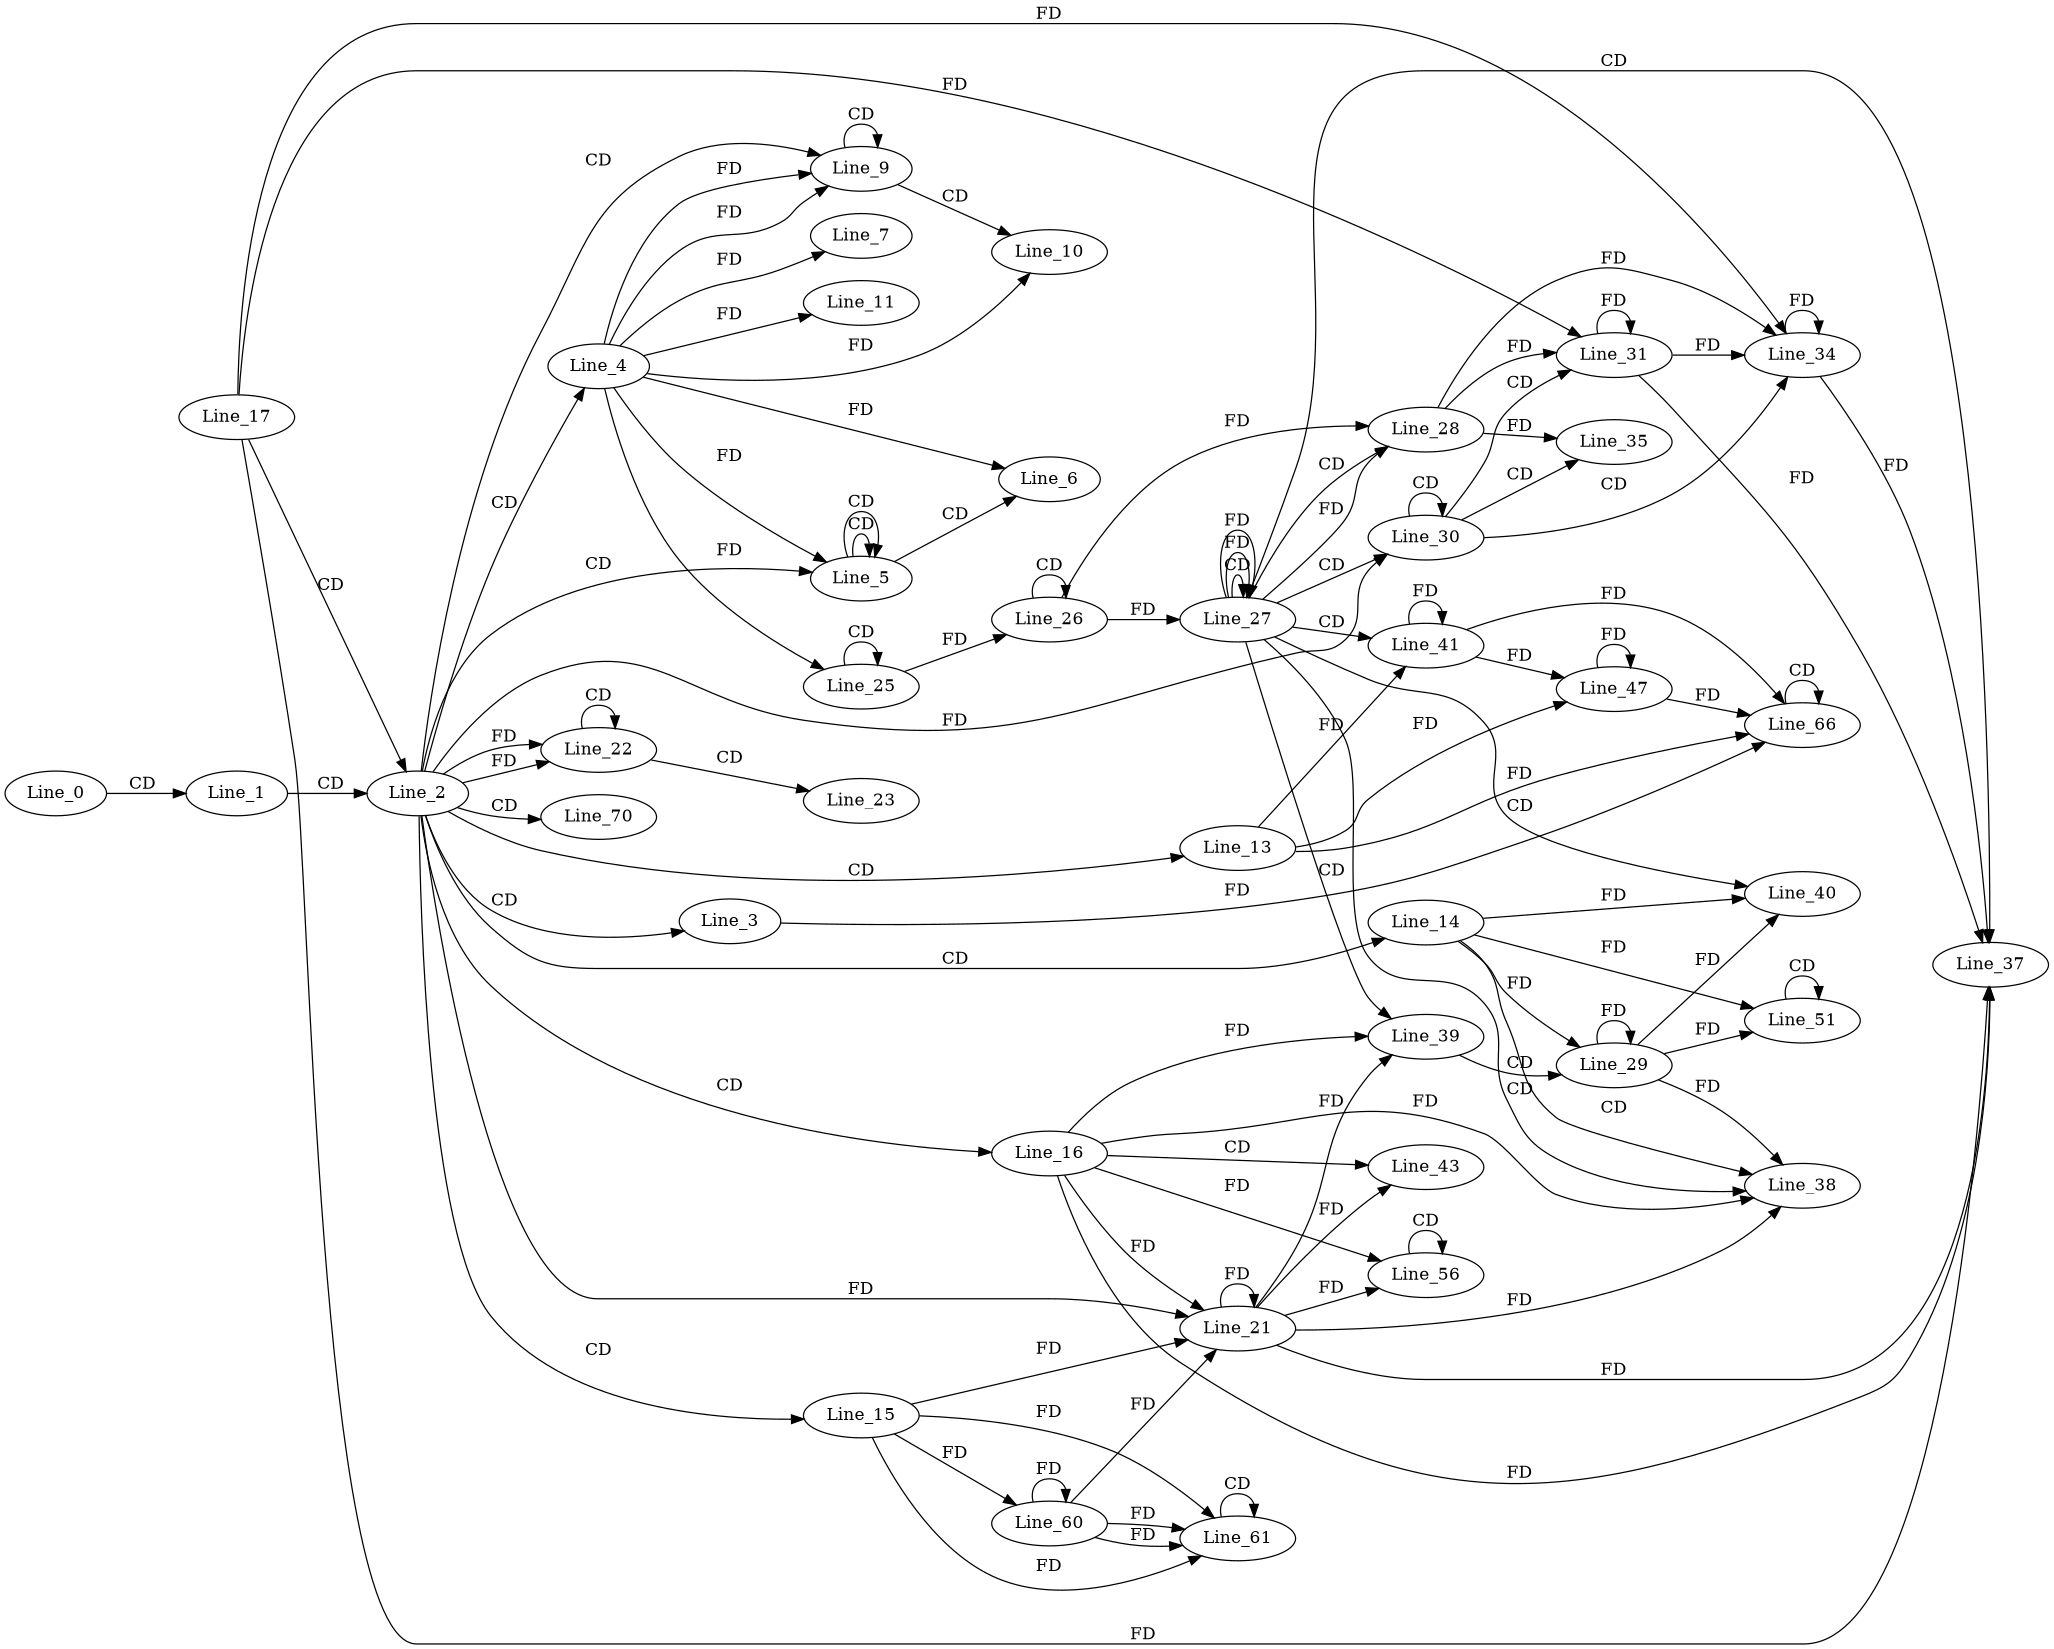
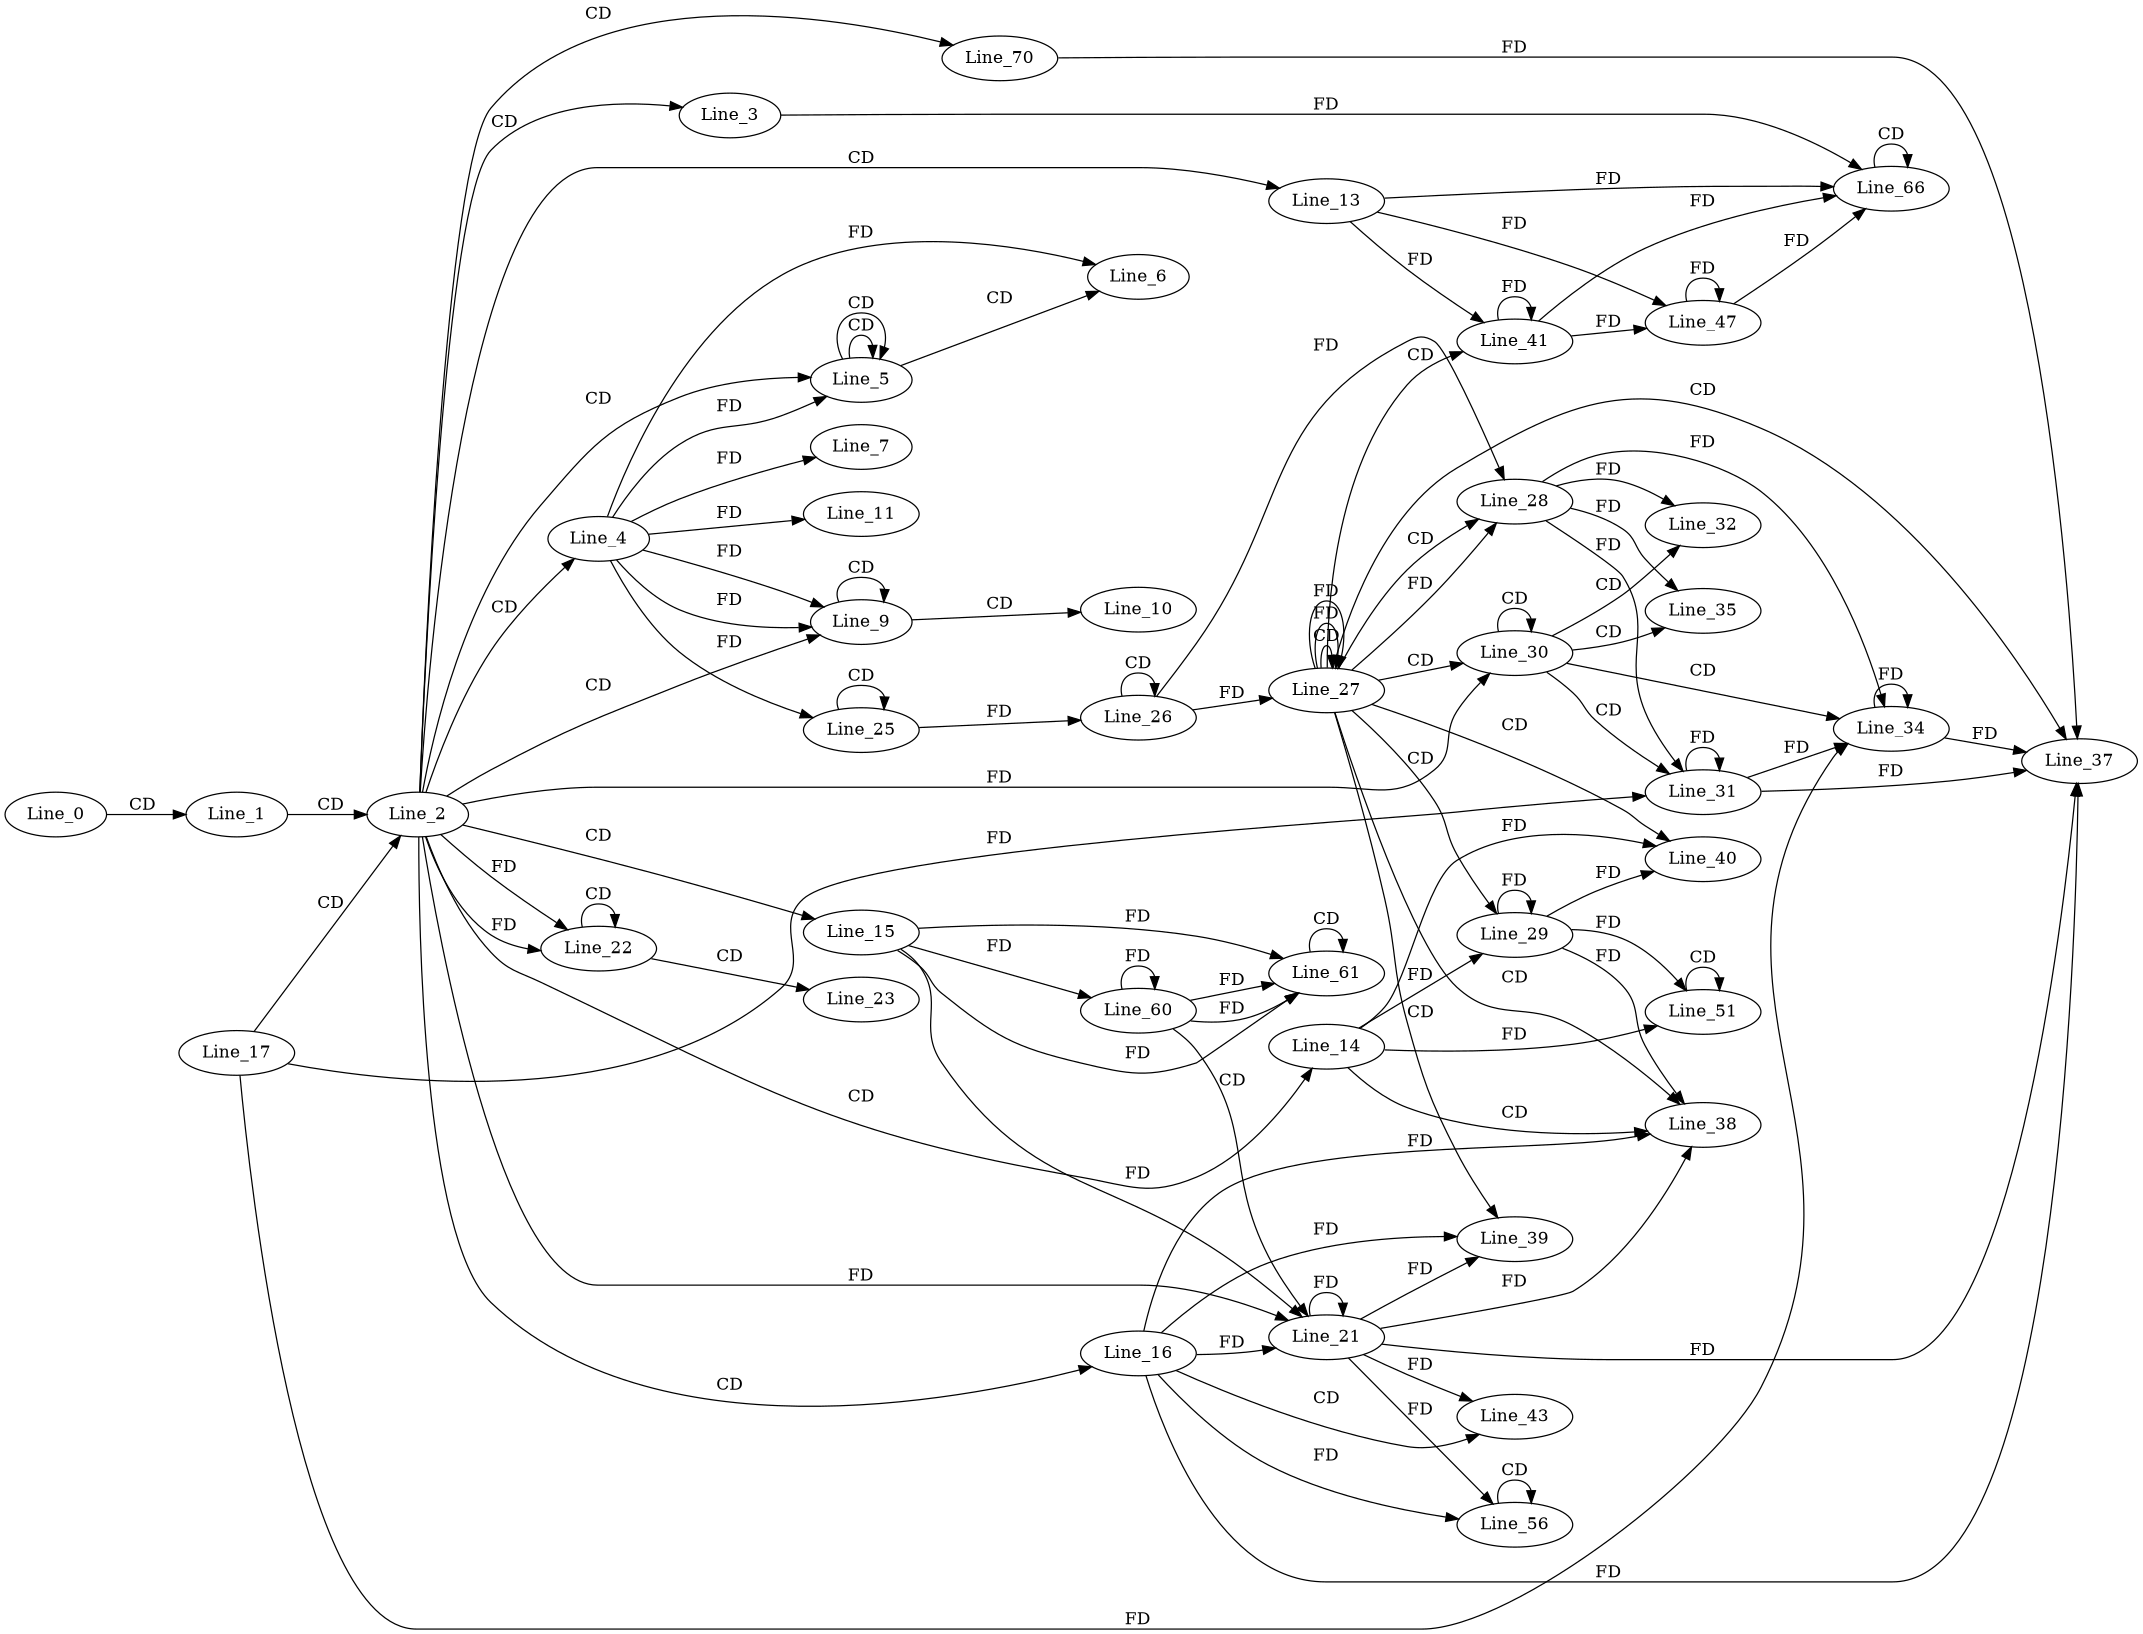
(847, 373) -> none
none -> (1703, 525)
(1507, 1073) -> (1433, 799)
(1144, 1405) -> (1233, 1081)
(843, 1644) -> (1836, 57)
